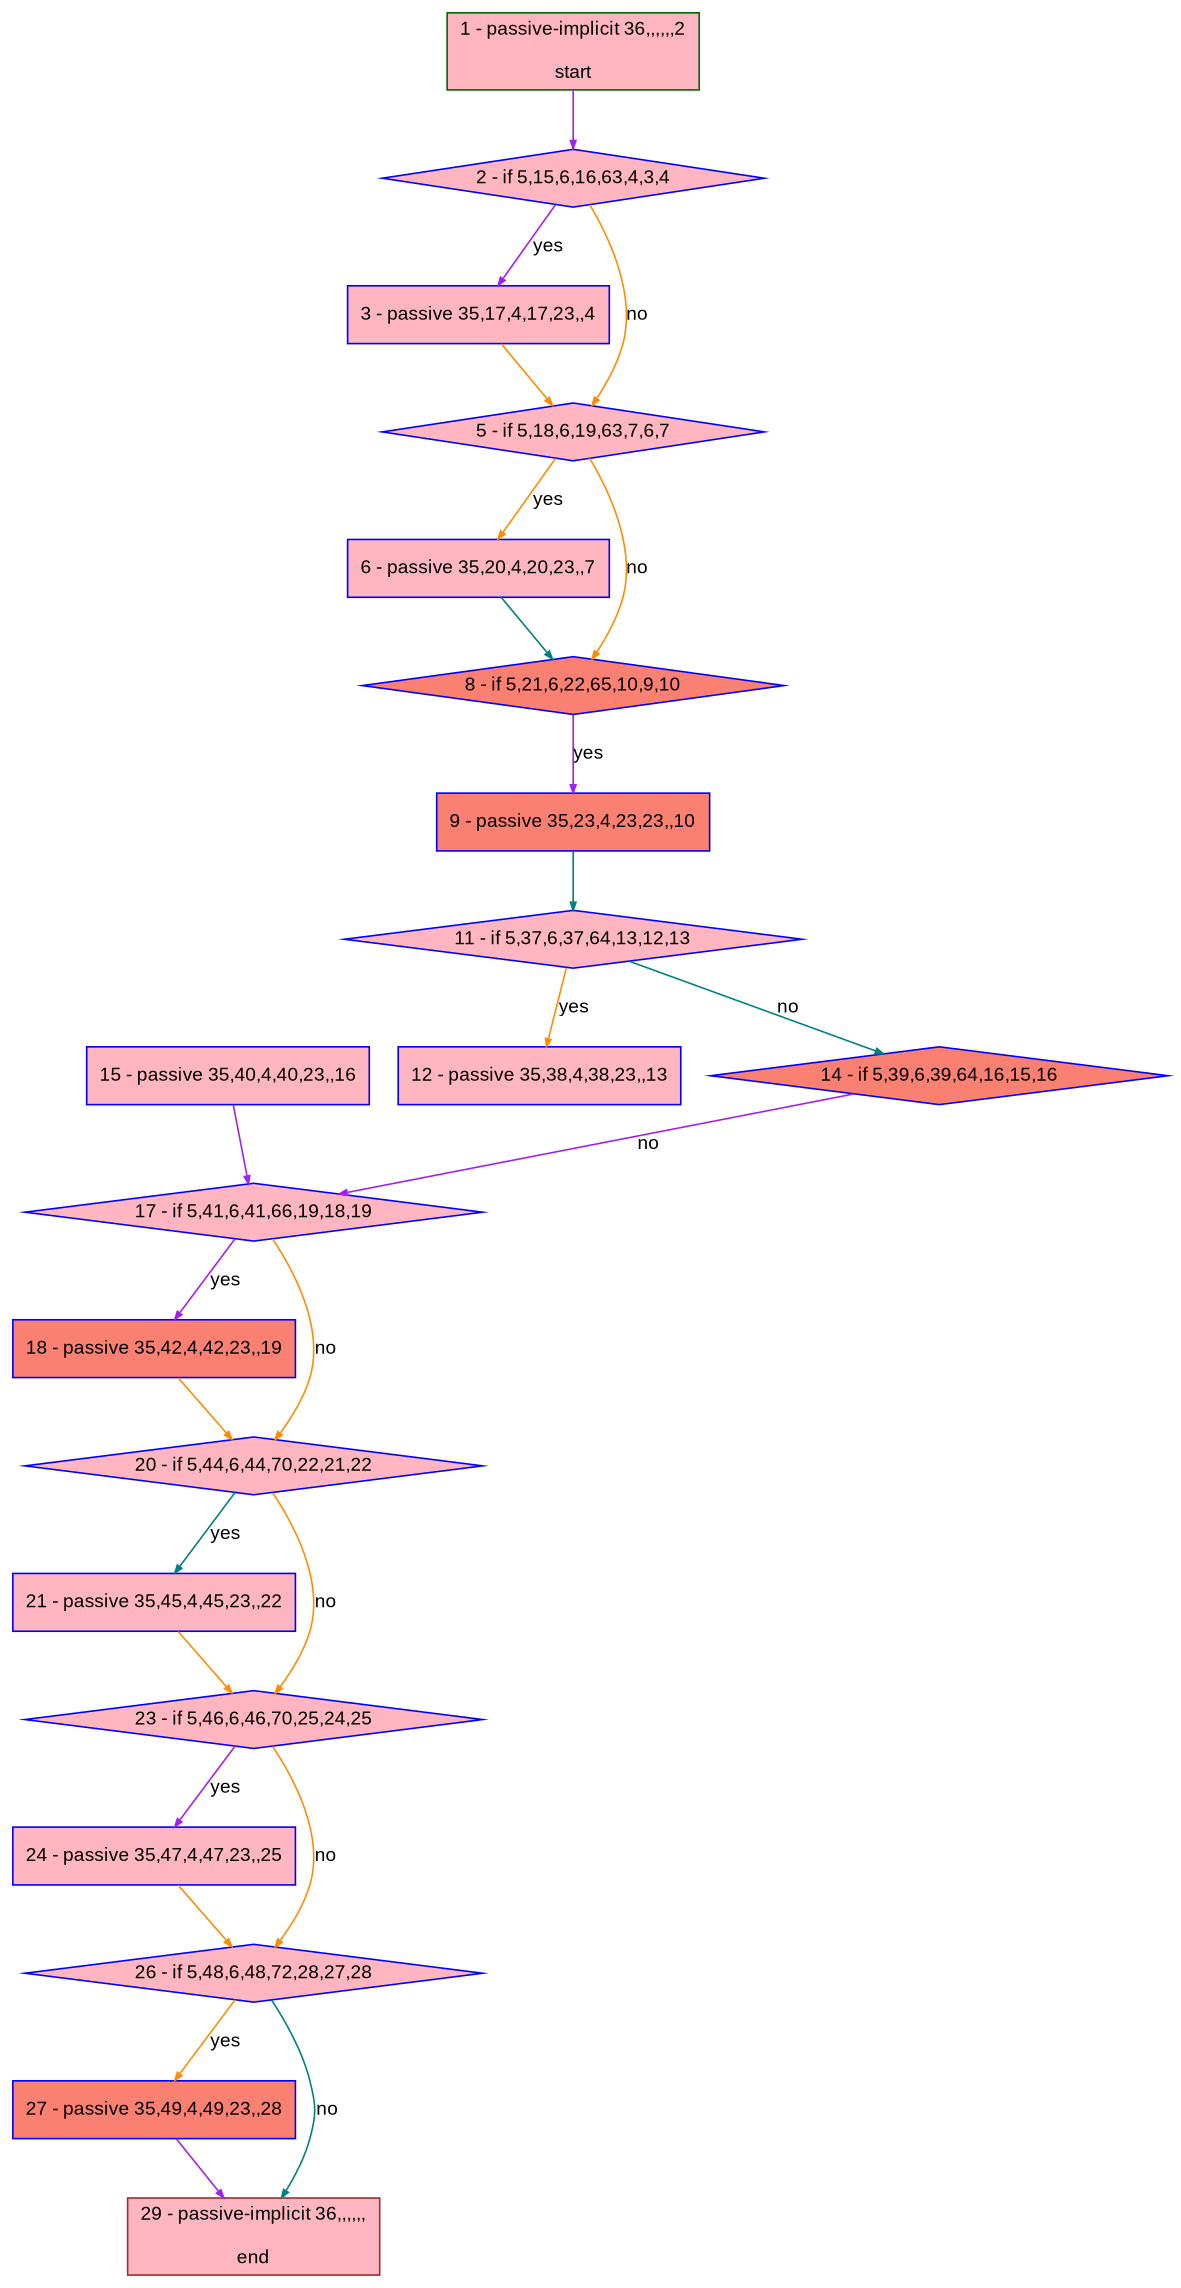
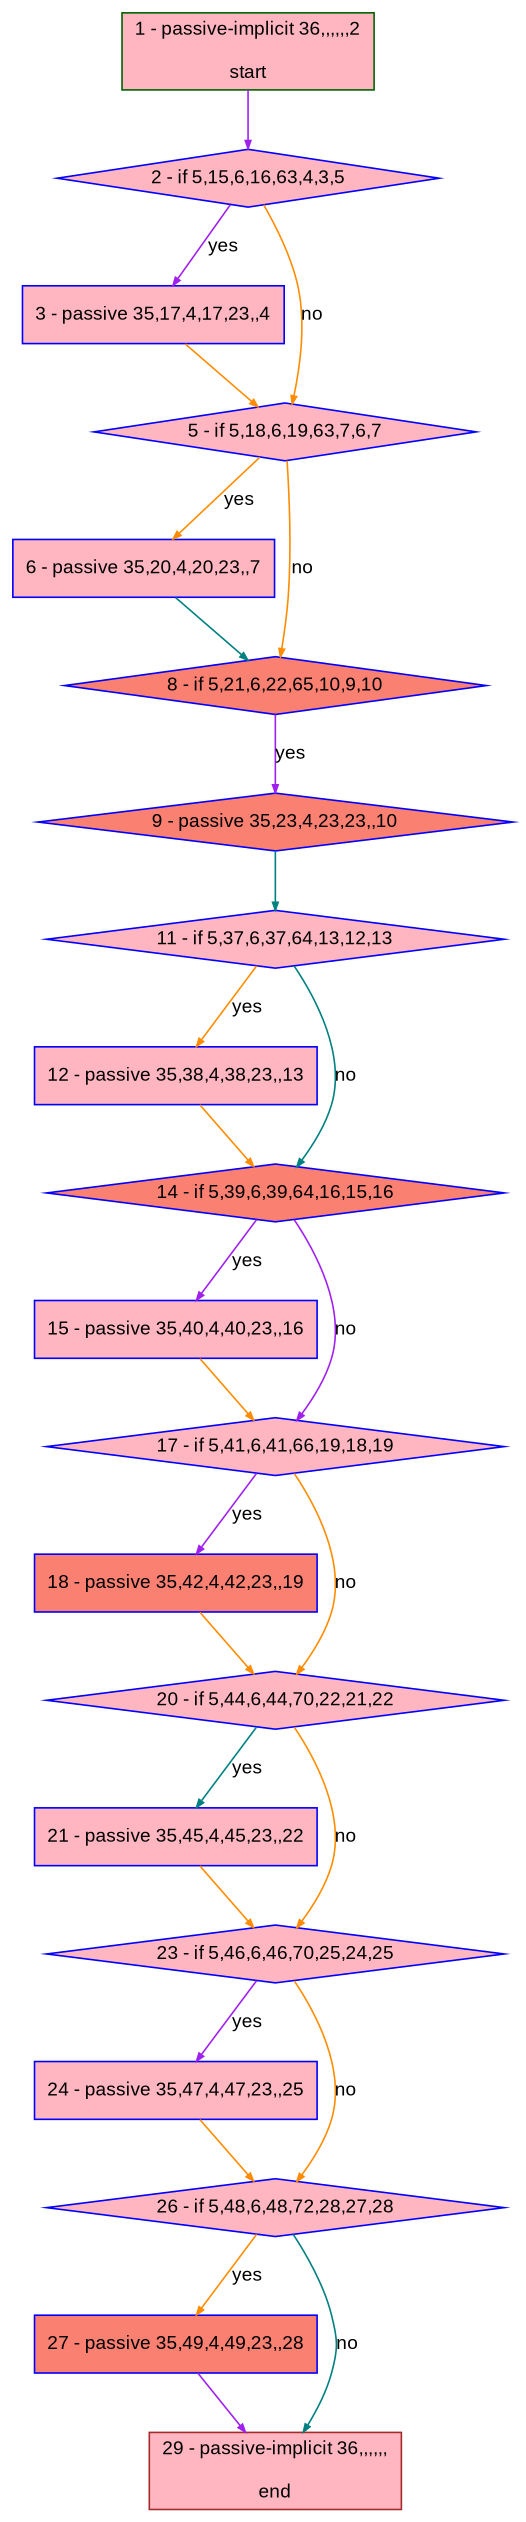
(573, 178) -> (248, 178)
(573, 822) -> (275, 822)
none -> (224, 1133)
(240, 1140) -> (224, 1386)
none -> (229, 1256)
